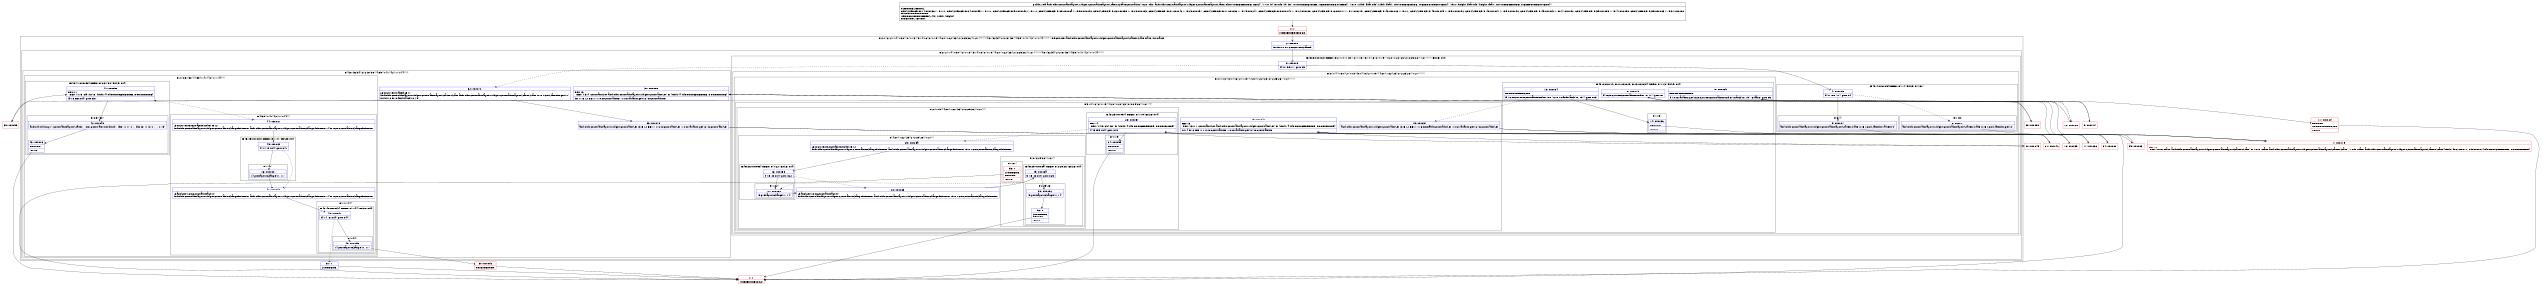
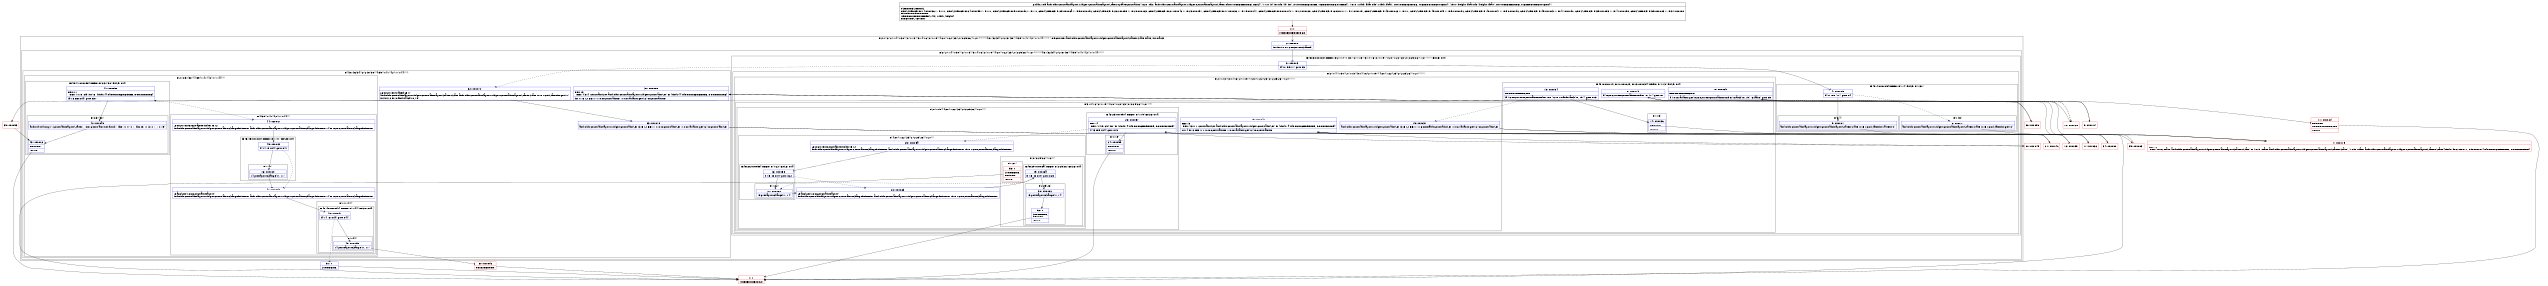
(1681, 93) -> (1682, 93)
(33, 99) -> (19, 132)
